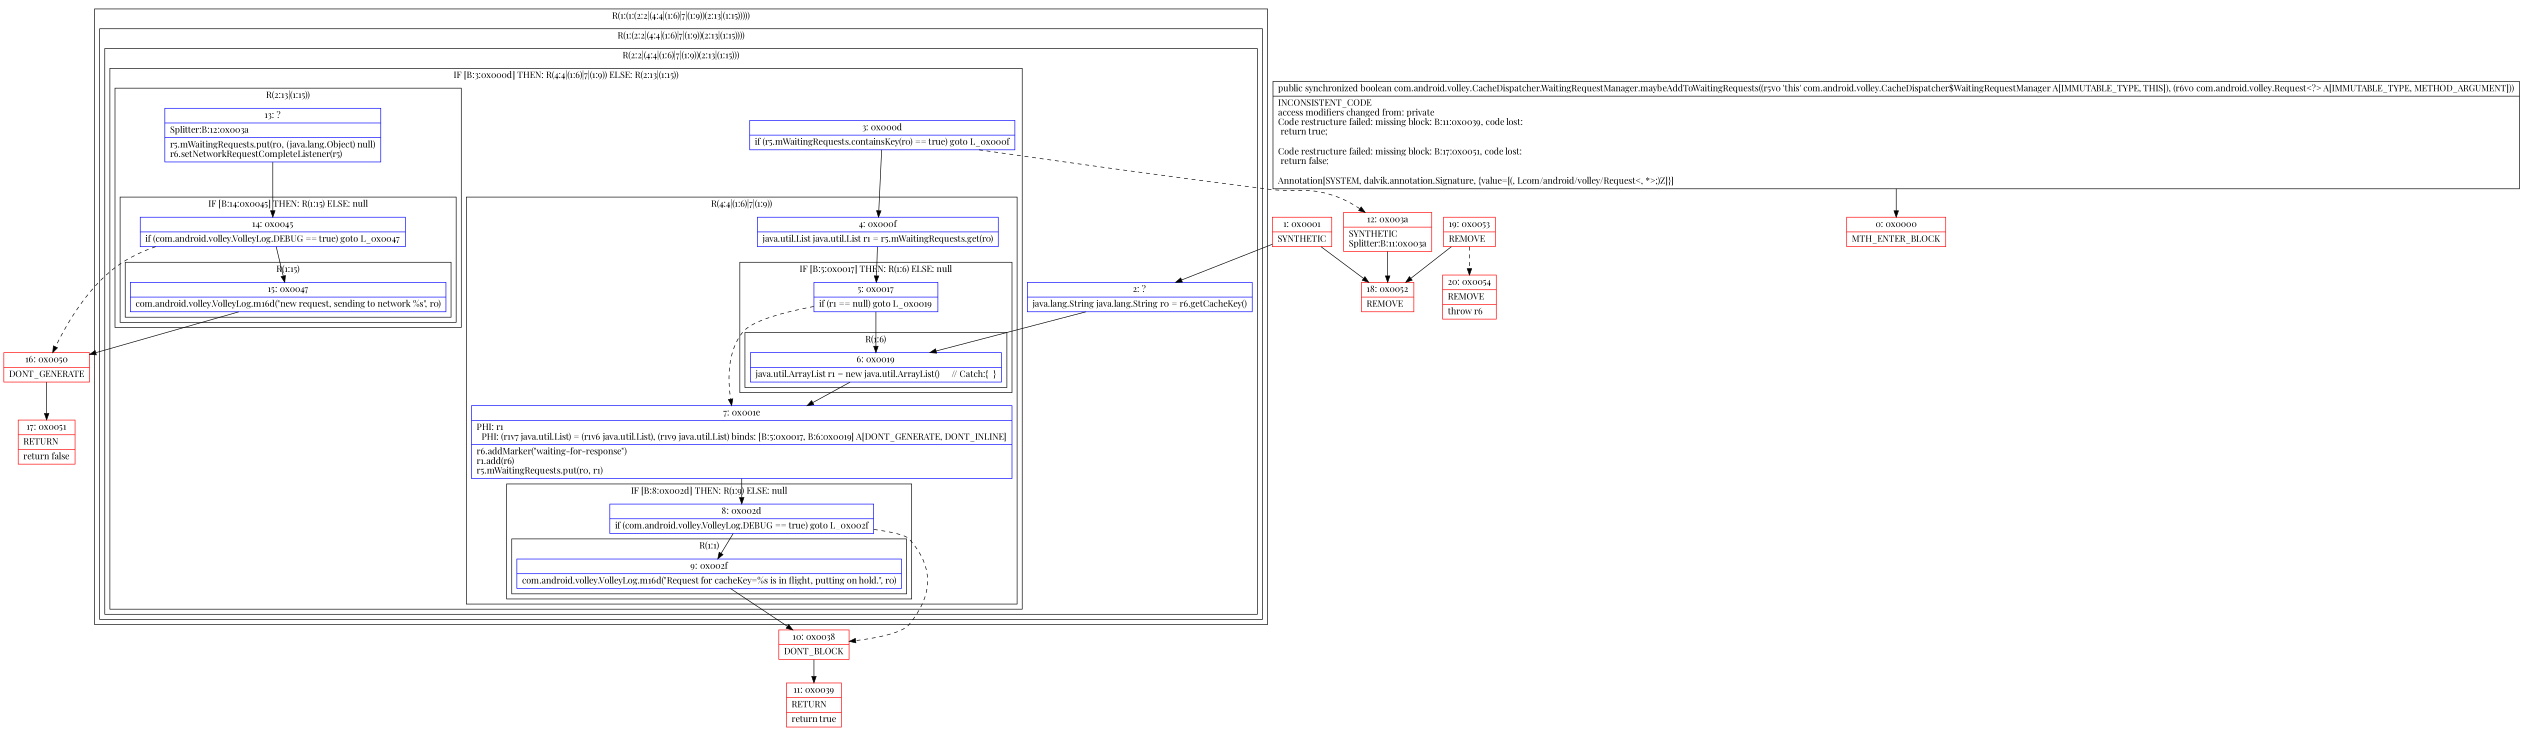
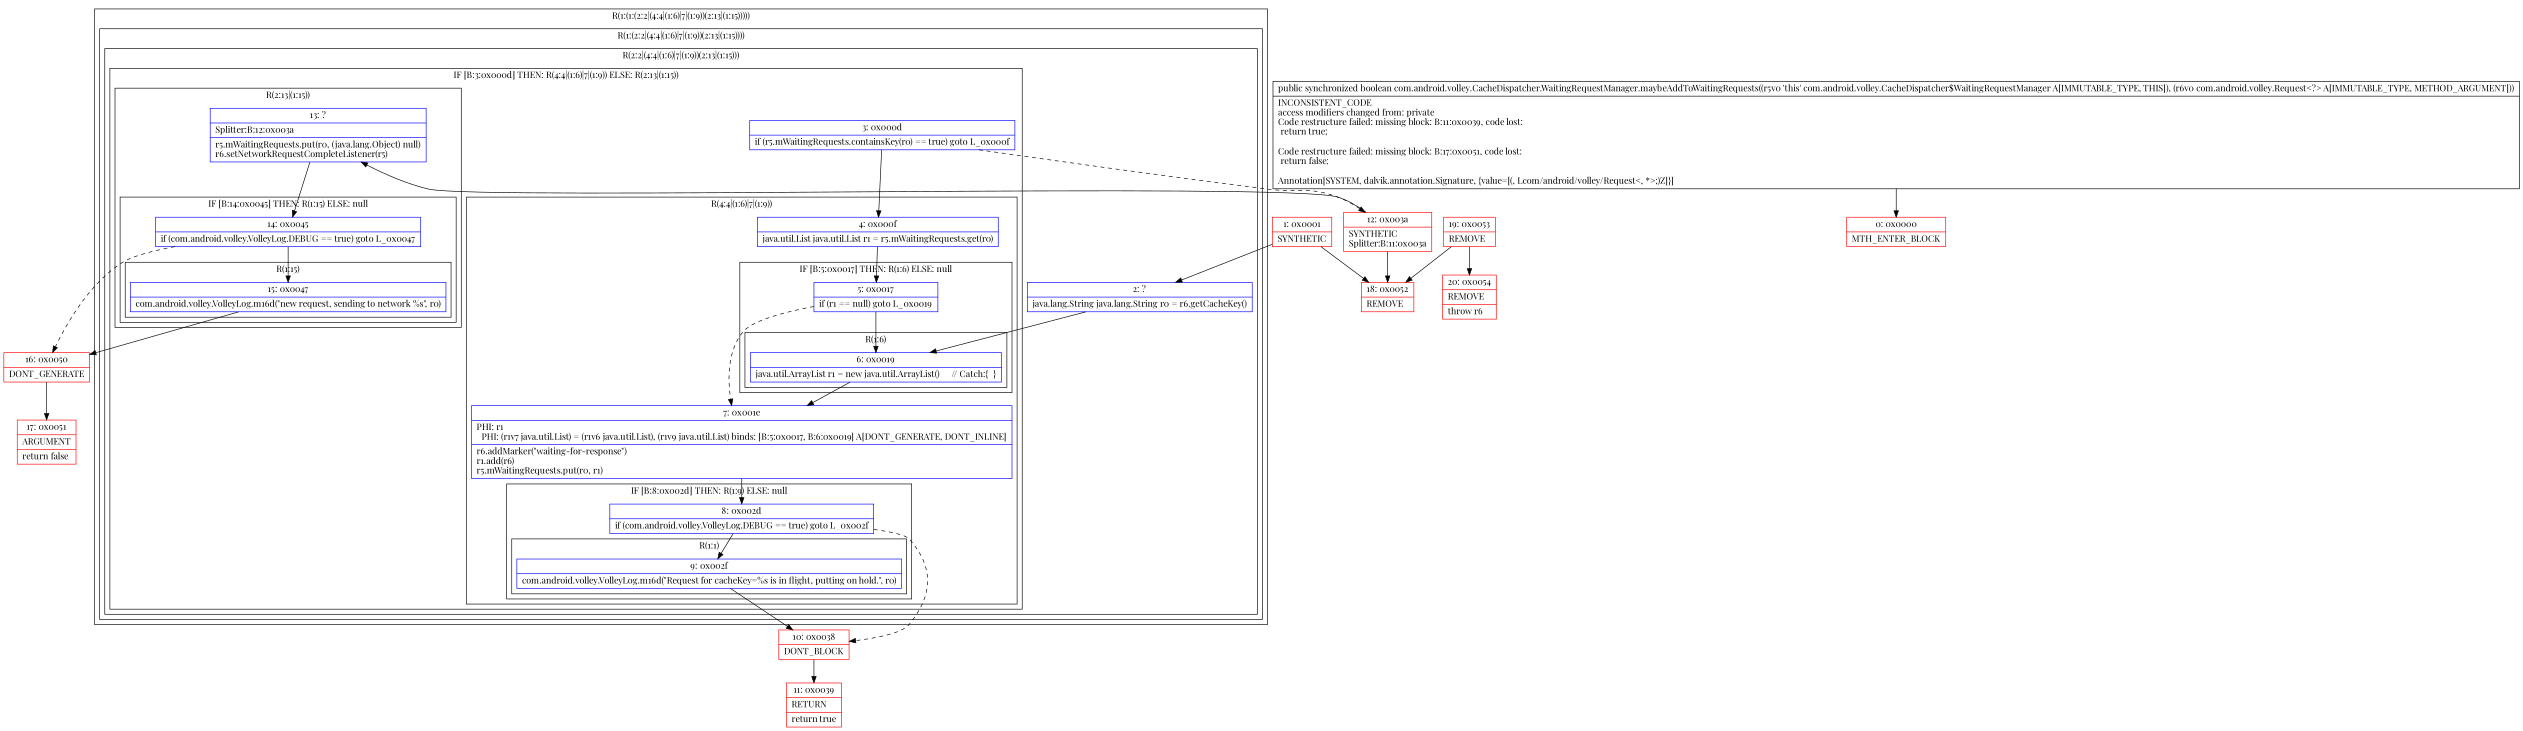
none -> (866, 192)
(1469, 258) -> (1469, 258)
(41, 442) -> (47, 442)
